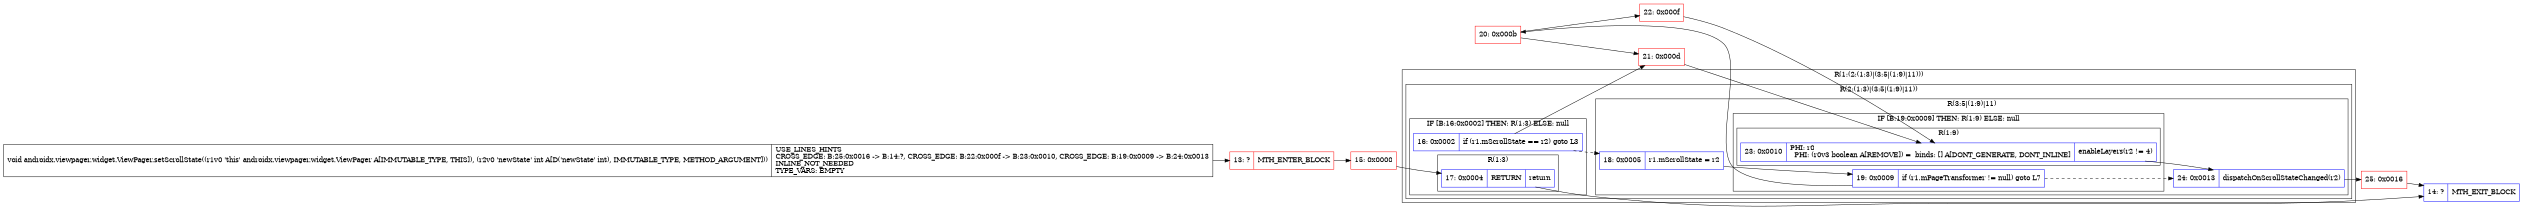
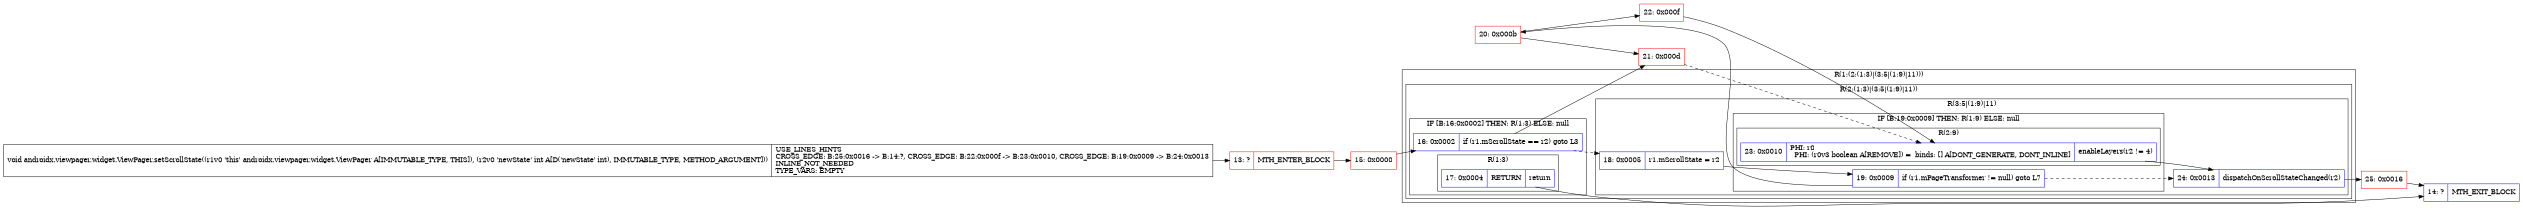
(1800, 103) -> (1800, 103)
(1949, 133) -> (1949, 133)
(1417, 170) -> (1404, 153)
